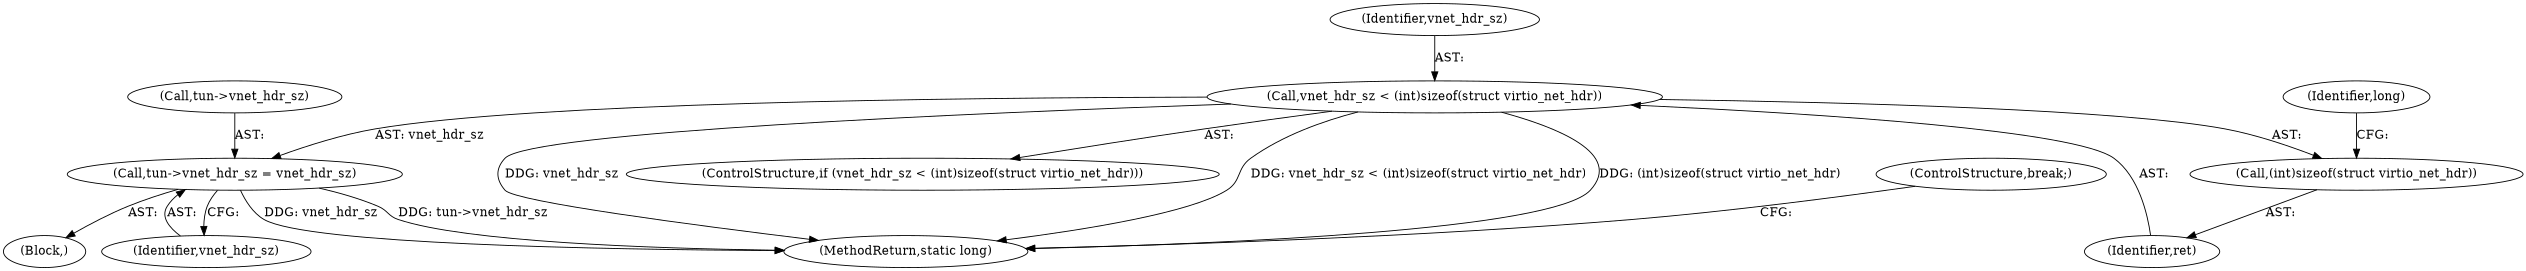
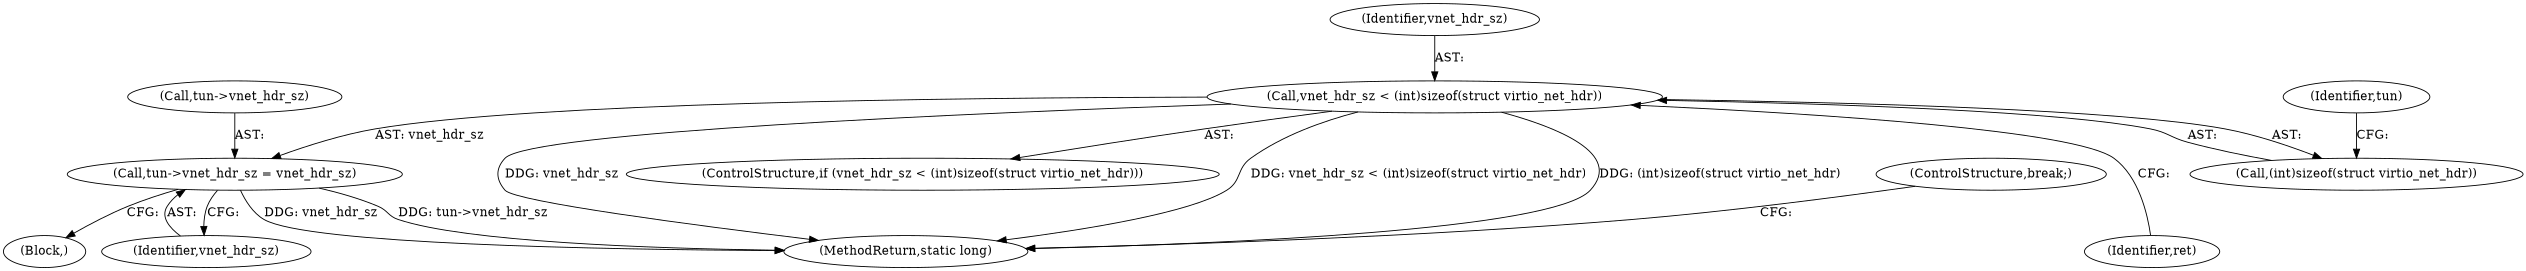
(2357, 97) -> (2357, 97)
(2156, 174) -> (2156, 174)
(2256, 212) -> (2078, 119)
(145, 213) -> (145, 213)
